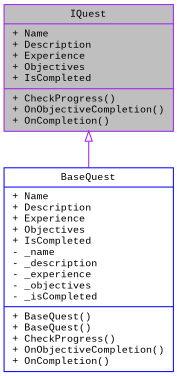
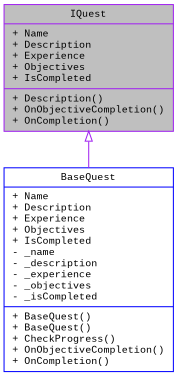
(64, 98) -> (58, 98)
